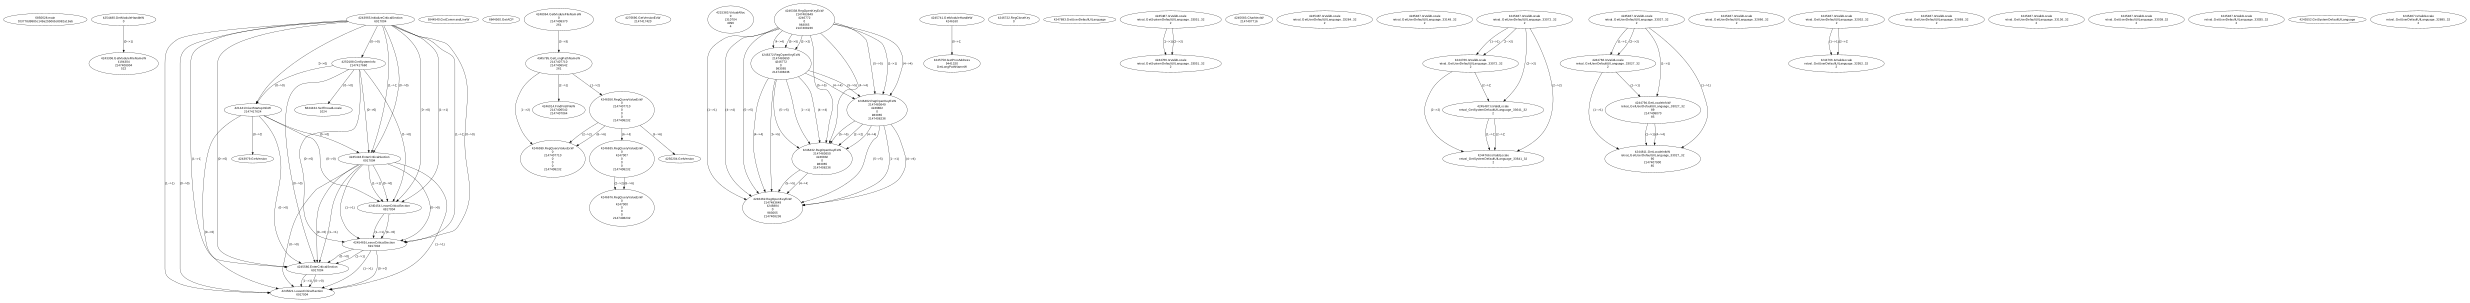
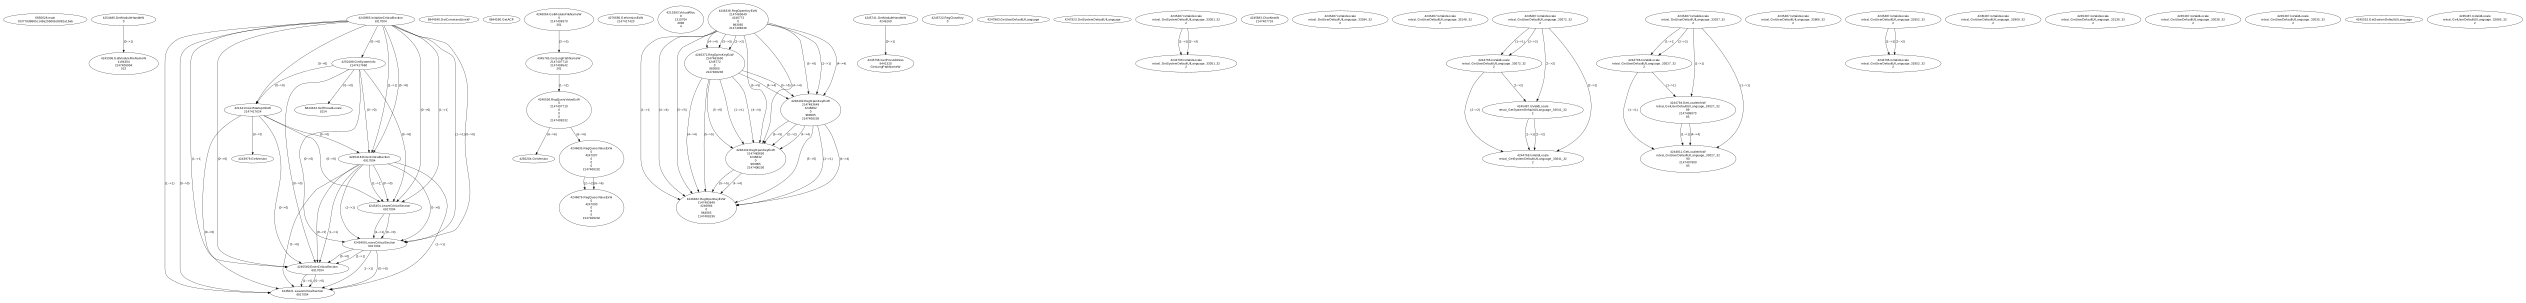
none -> (1093, 20)
(559, 110) -> none
(553, 159) -> none
